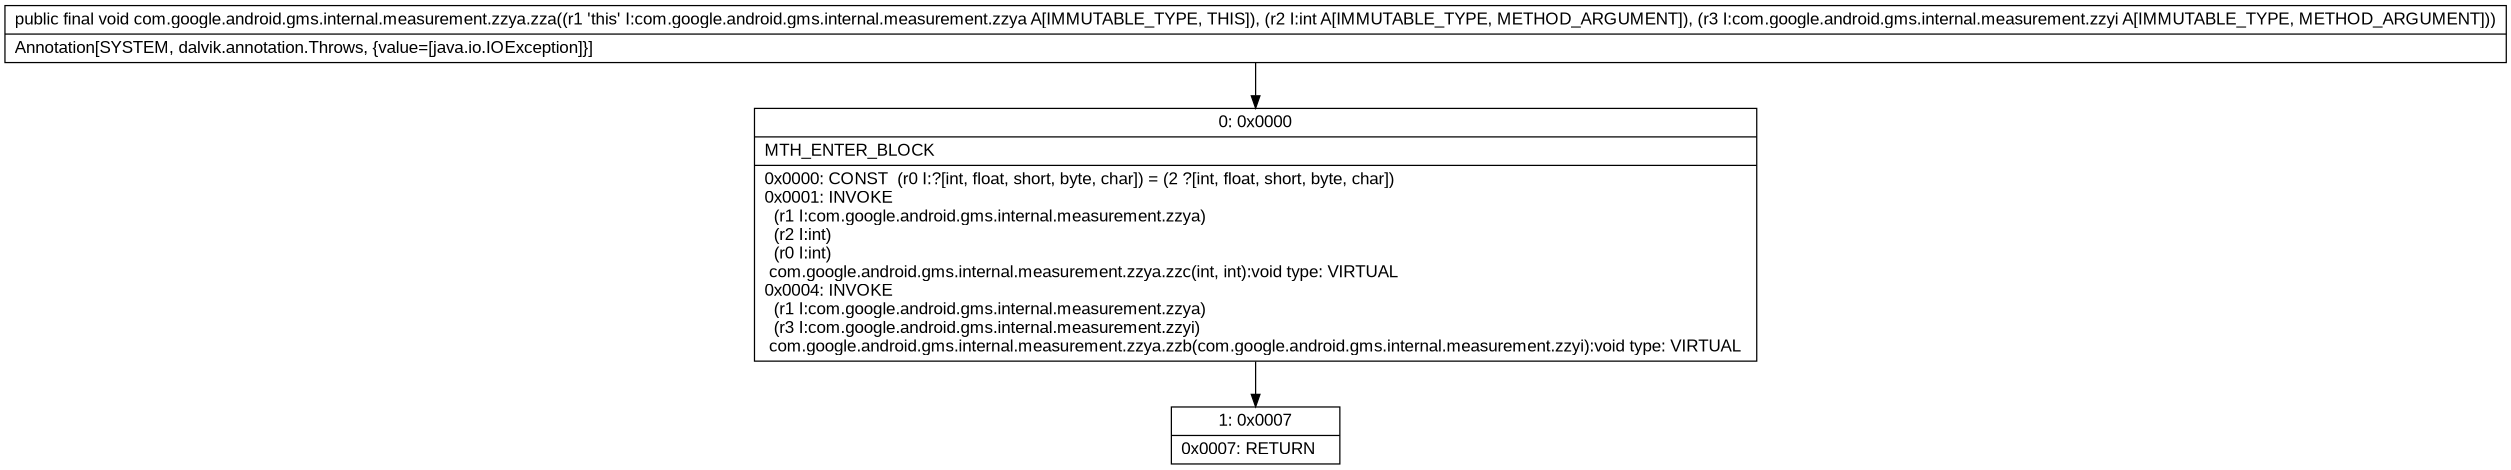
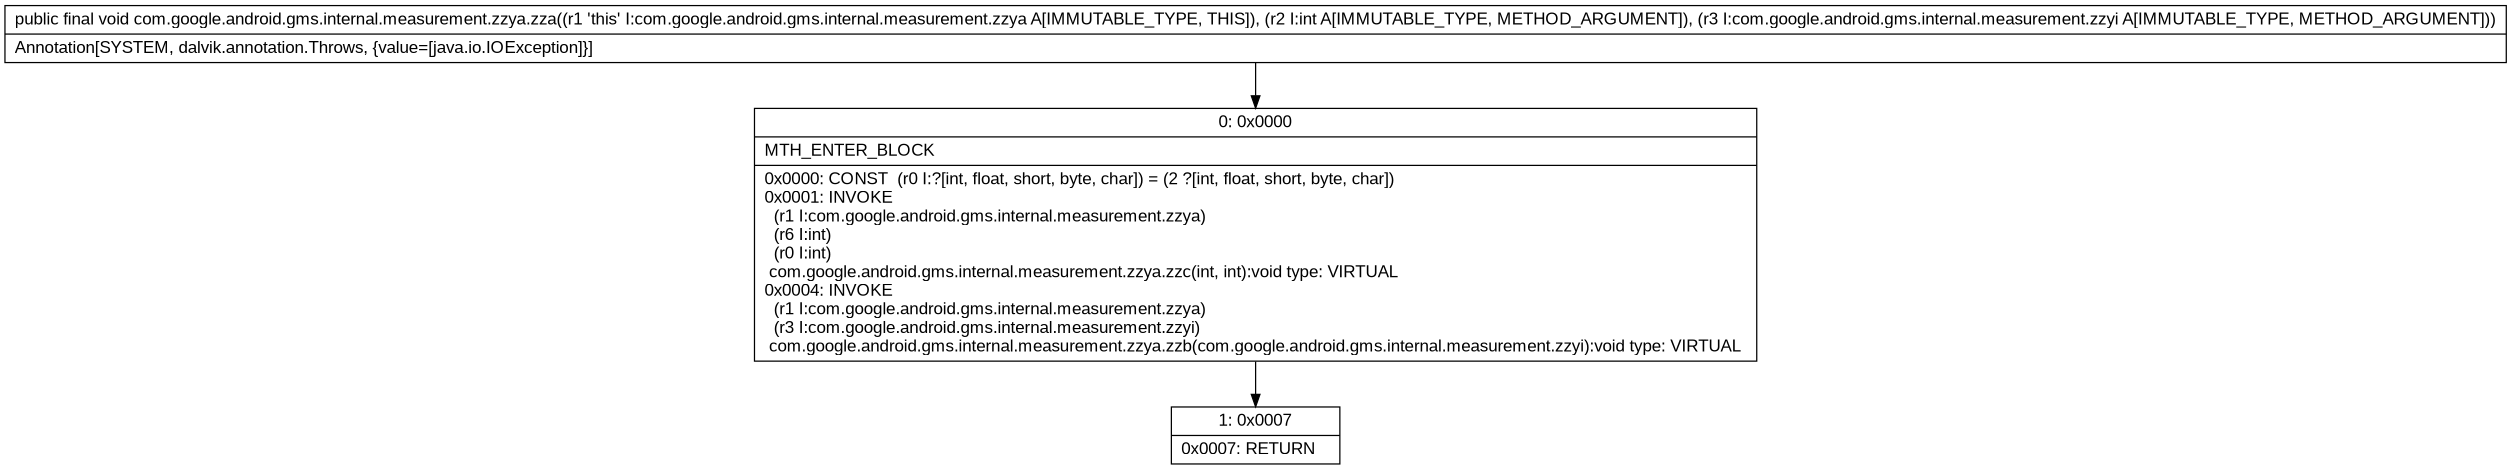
(798, 235) -> (798, 235)
